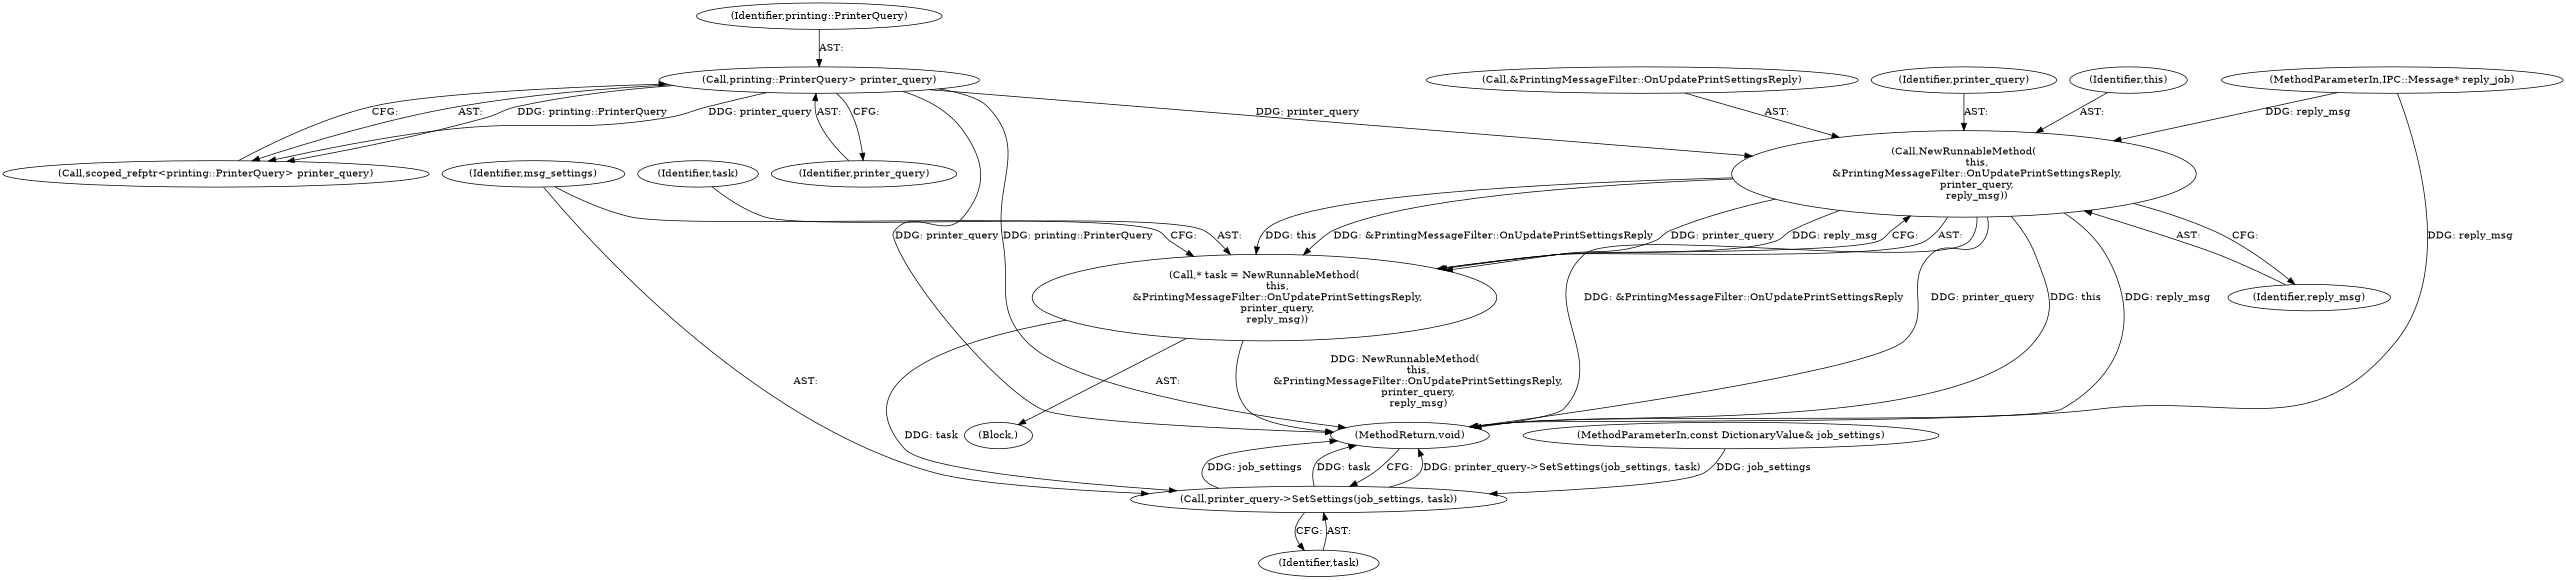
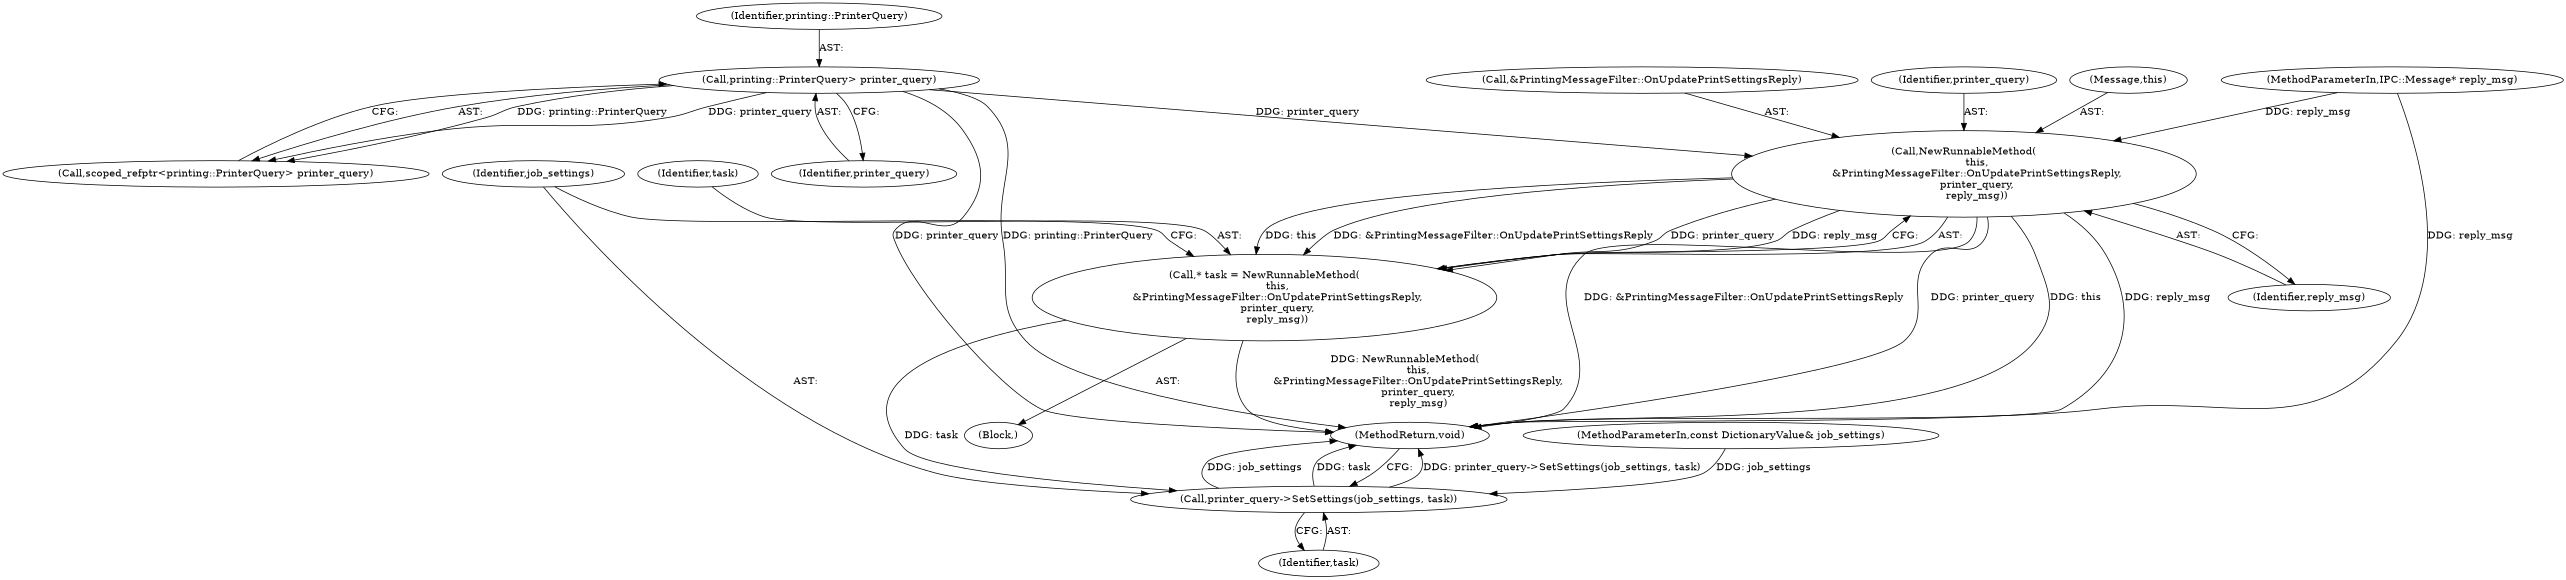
(2128, 80) -> (2128, 80)
(2392, 80) -> (2392, 80)
(533, 174) -> (533, 174)
